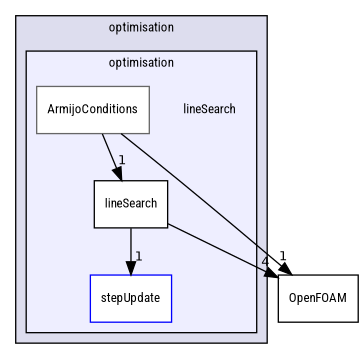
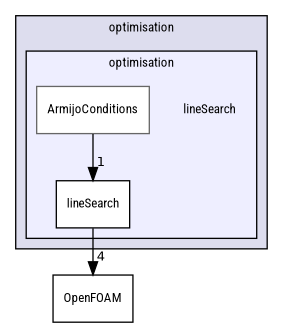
(202, 199) -> none
(131, 299) -> none
